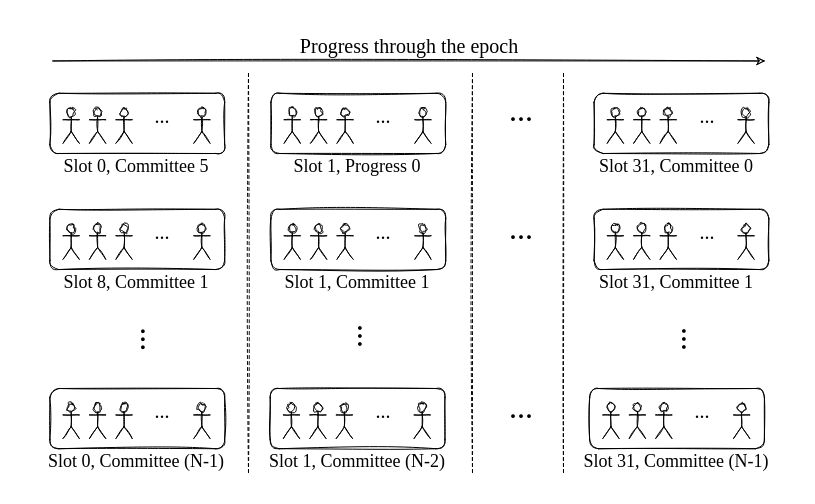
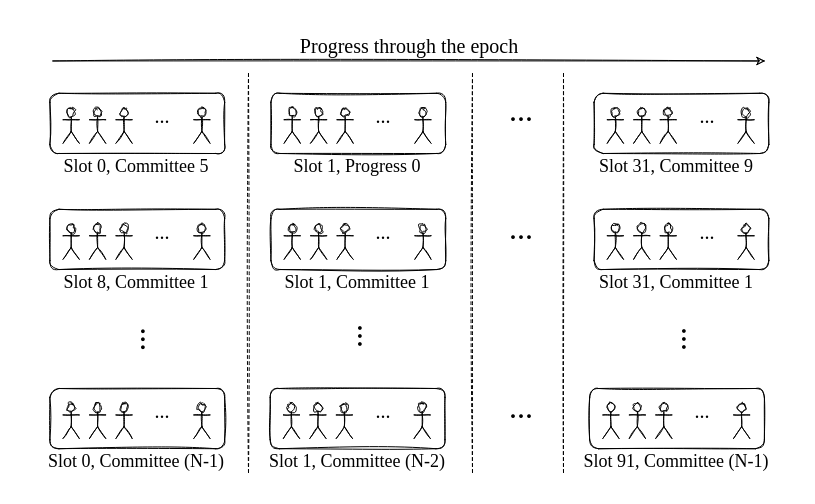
(677, 166) -> (677, 166)
(677, 461) -> (677, 461)
